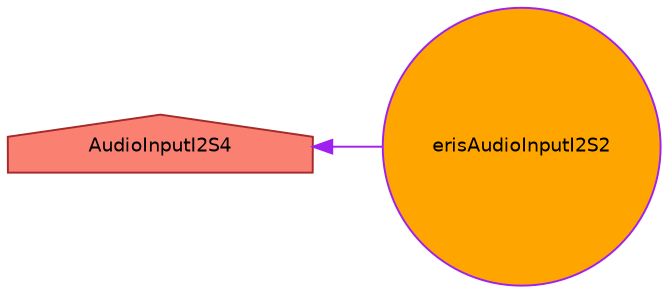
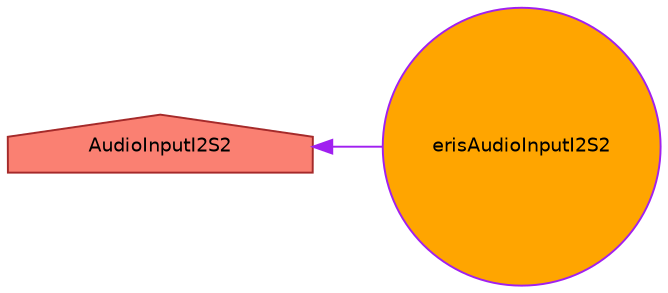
(160, 147) -> (160, 147)
